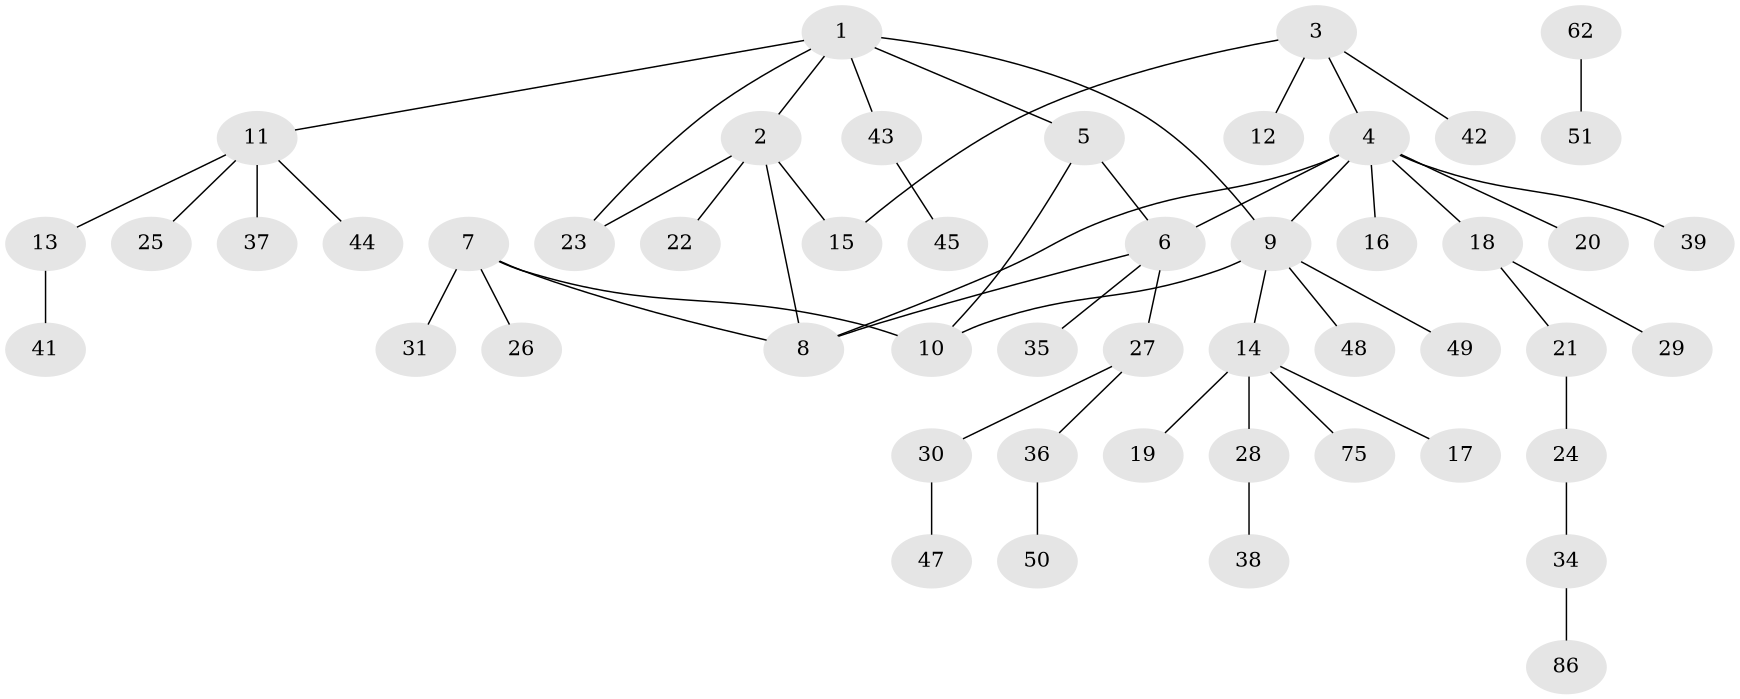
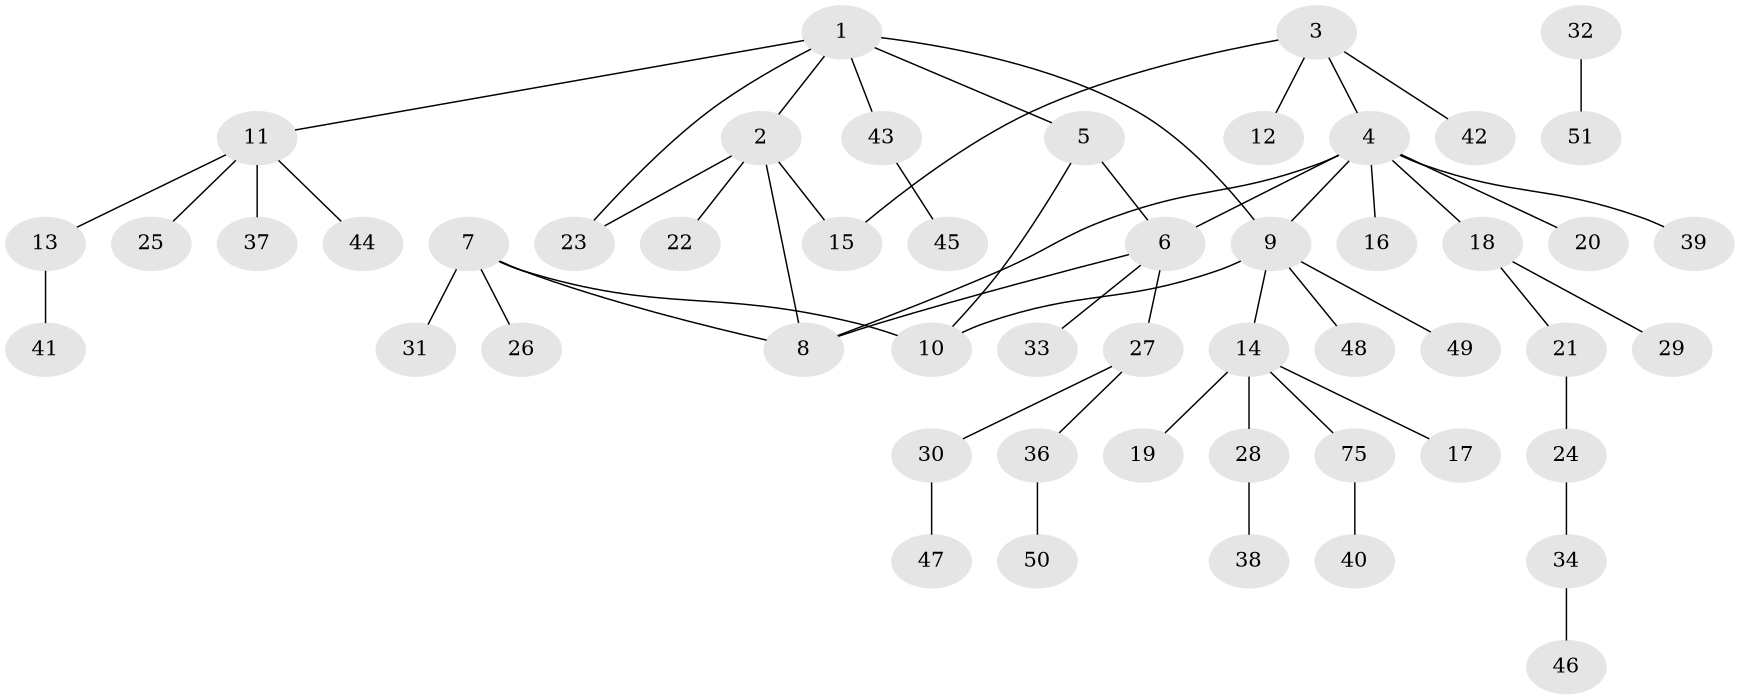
(1581, 32) -> (1581, 32)
(1037, 350) -> (1037, 350)
none -> (1355, 561)
(1566, 667) -> (1566, 667)
